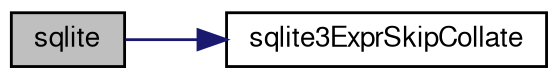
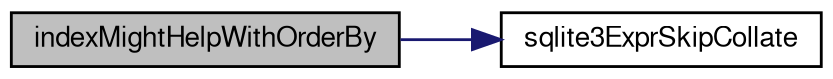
(68, 40) -> (205, 40)
